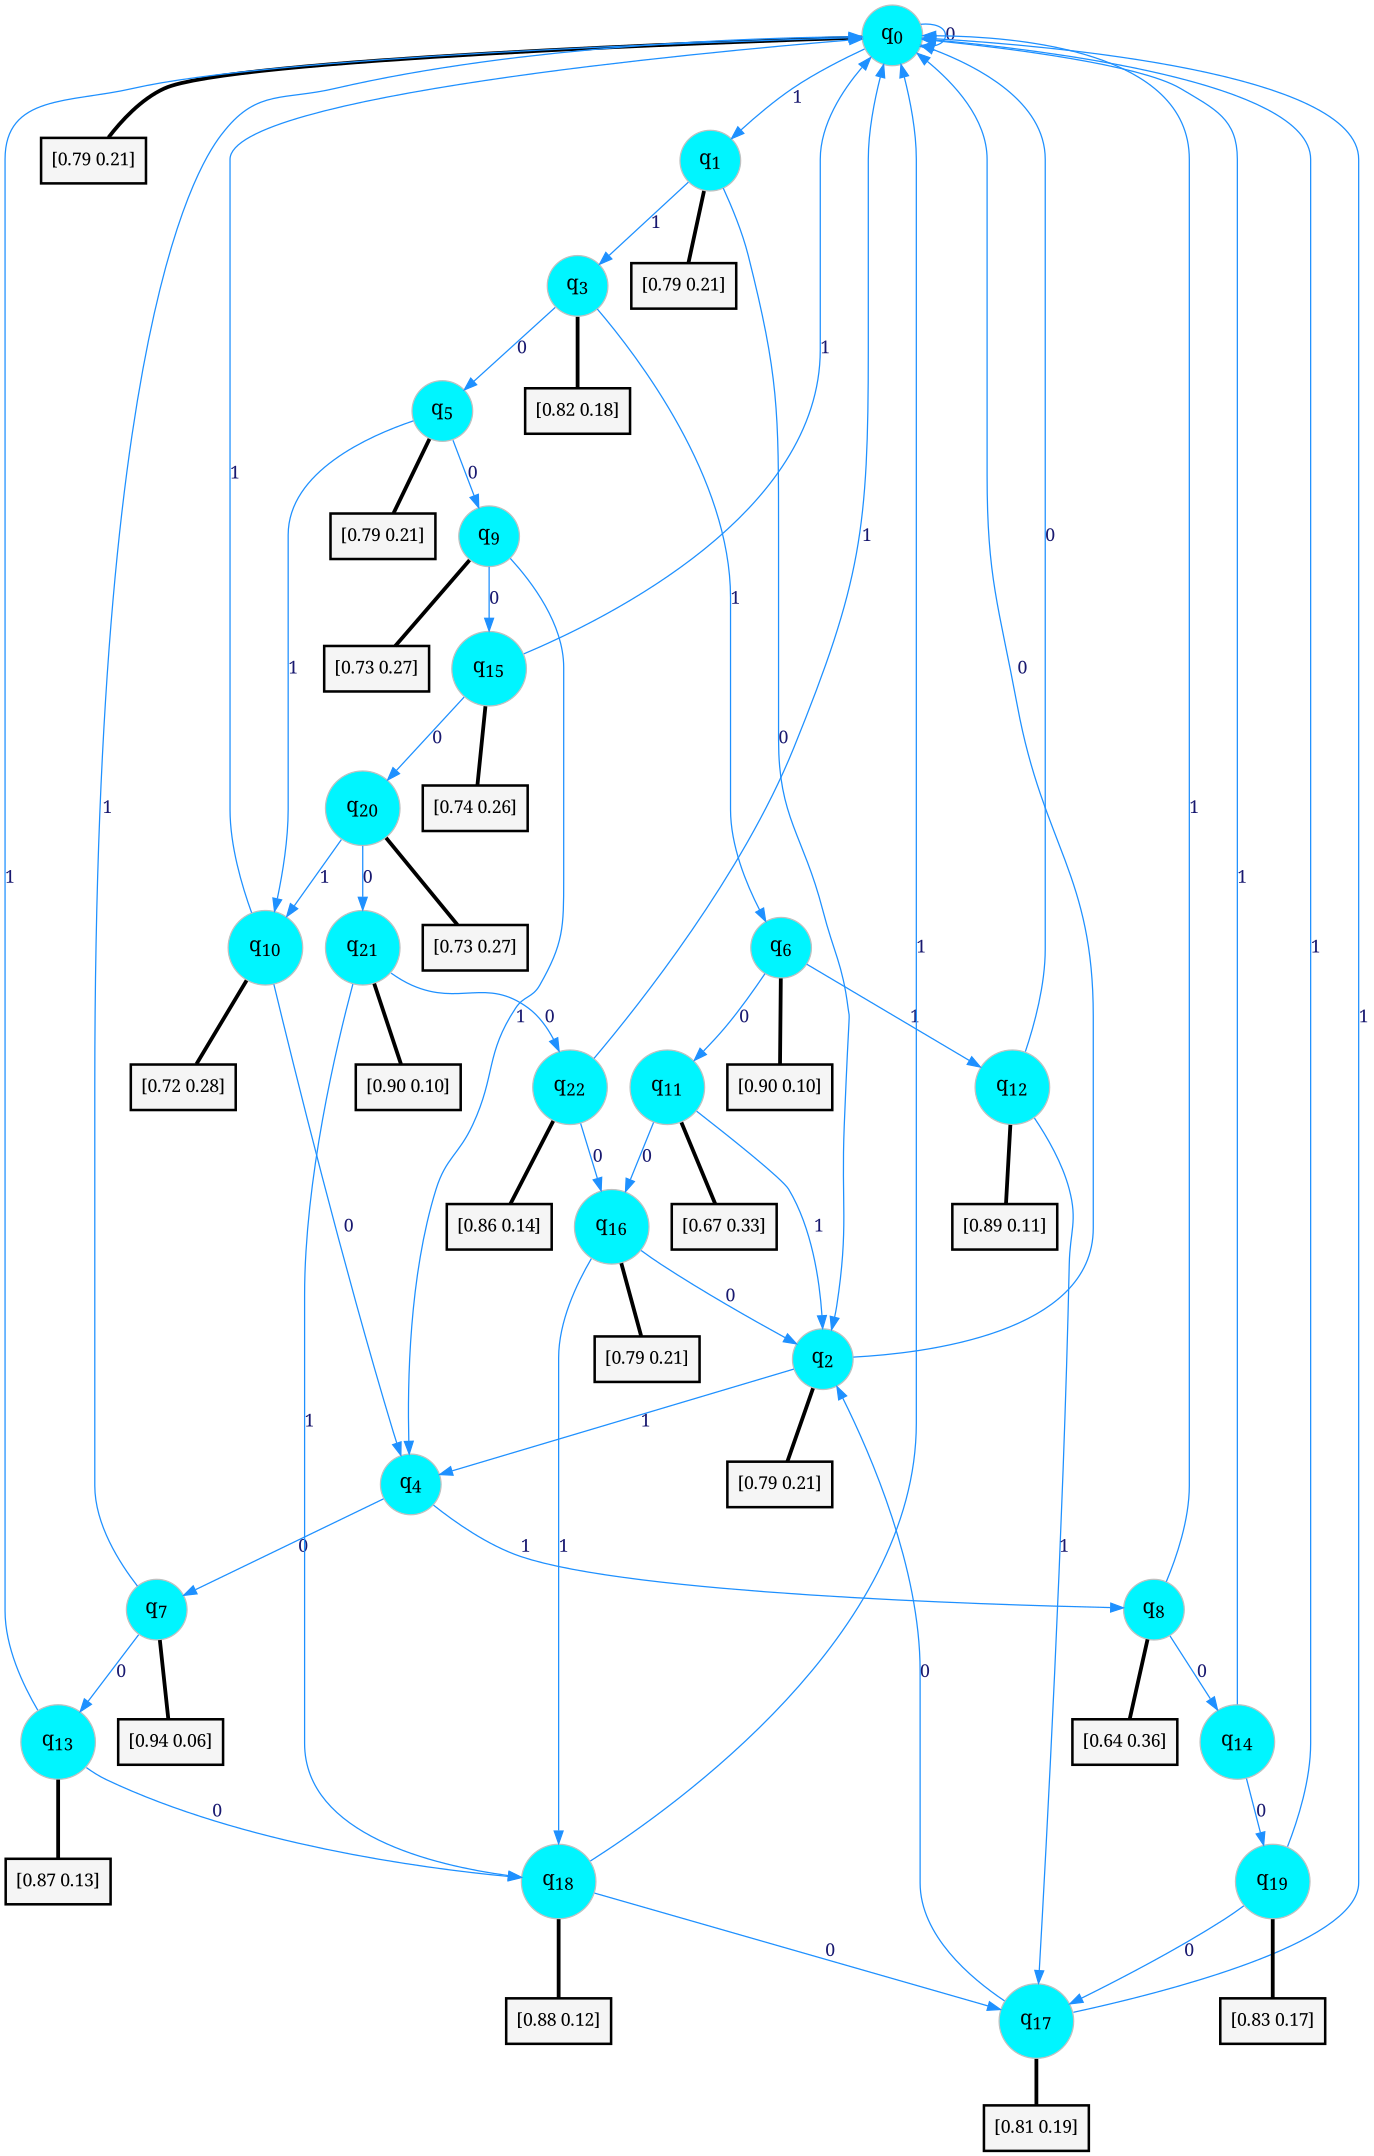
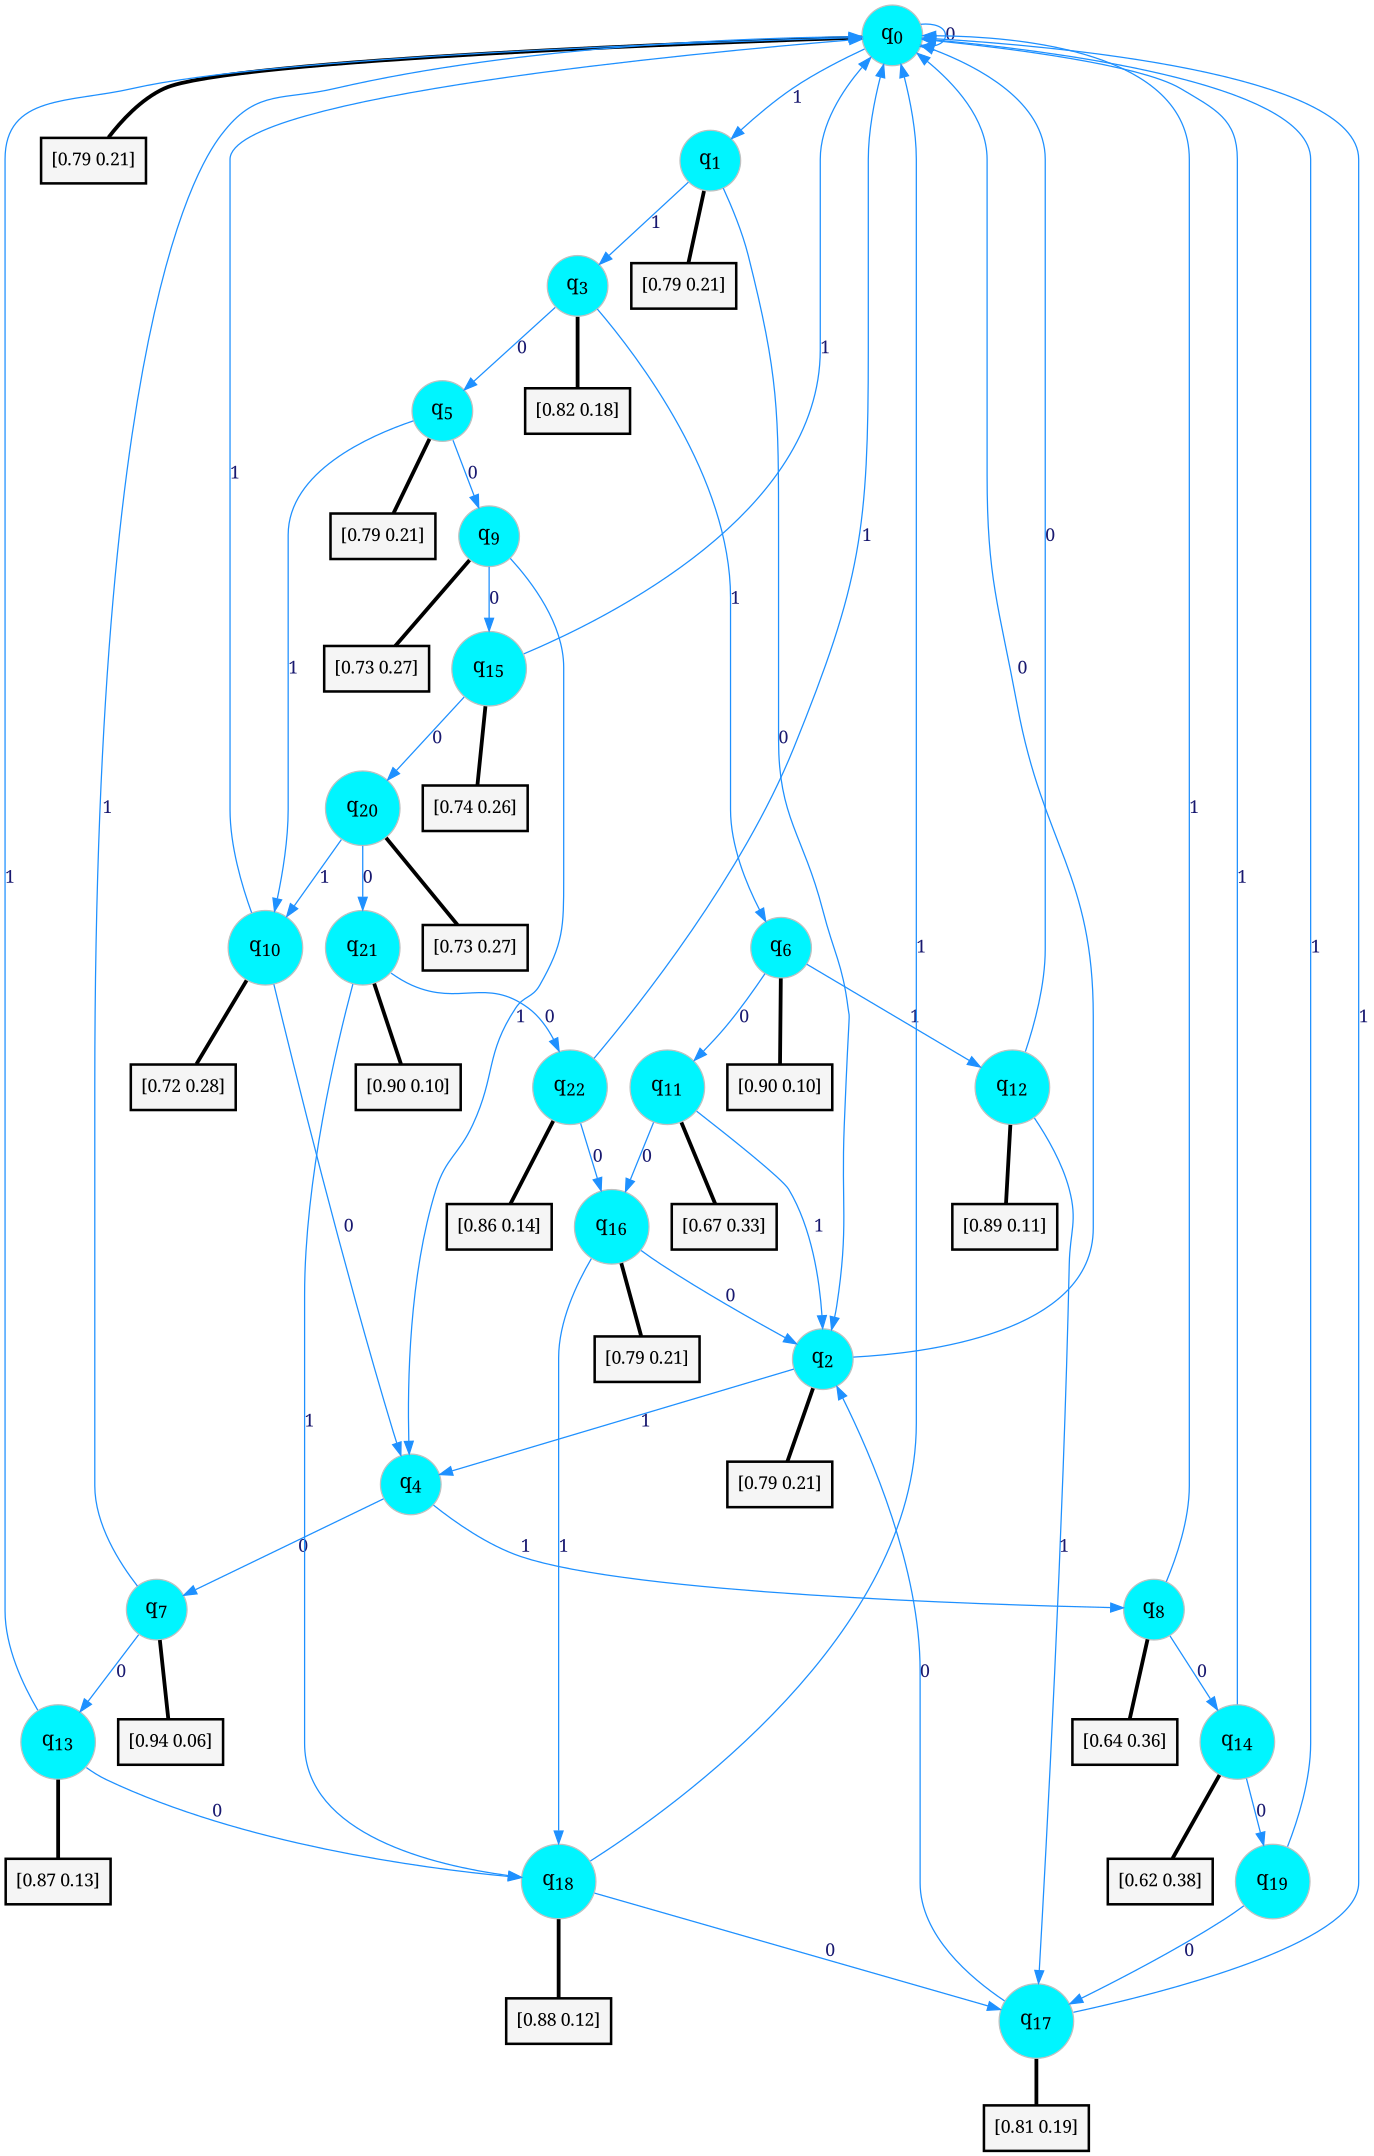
none -> (1160, 1882)
(1273, 2021) -> none
